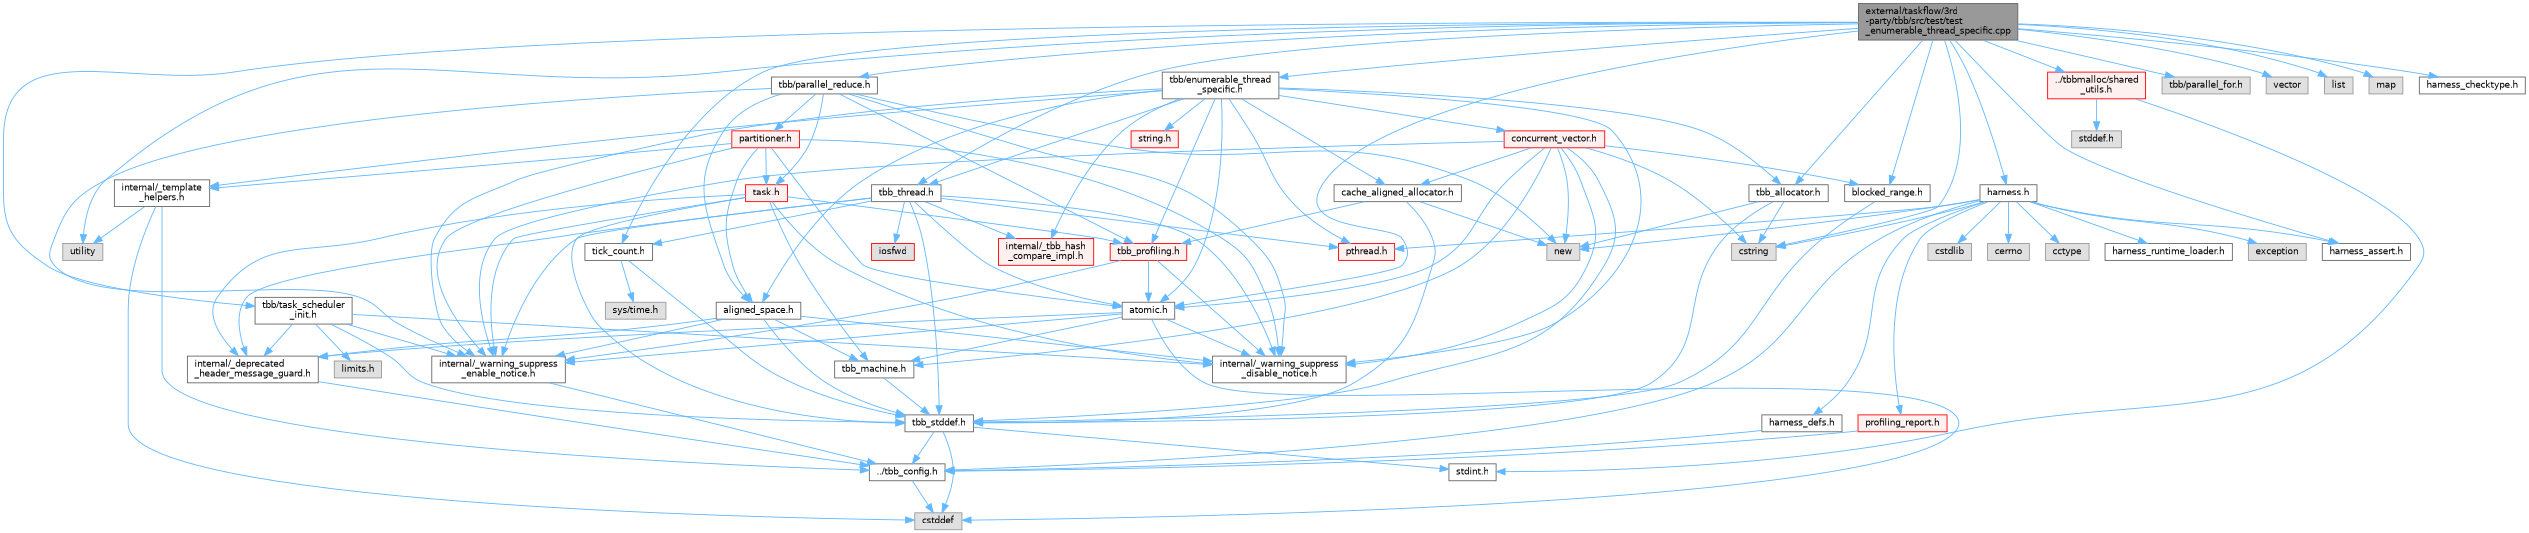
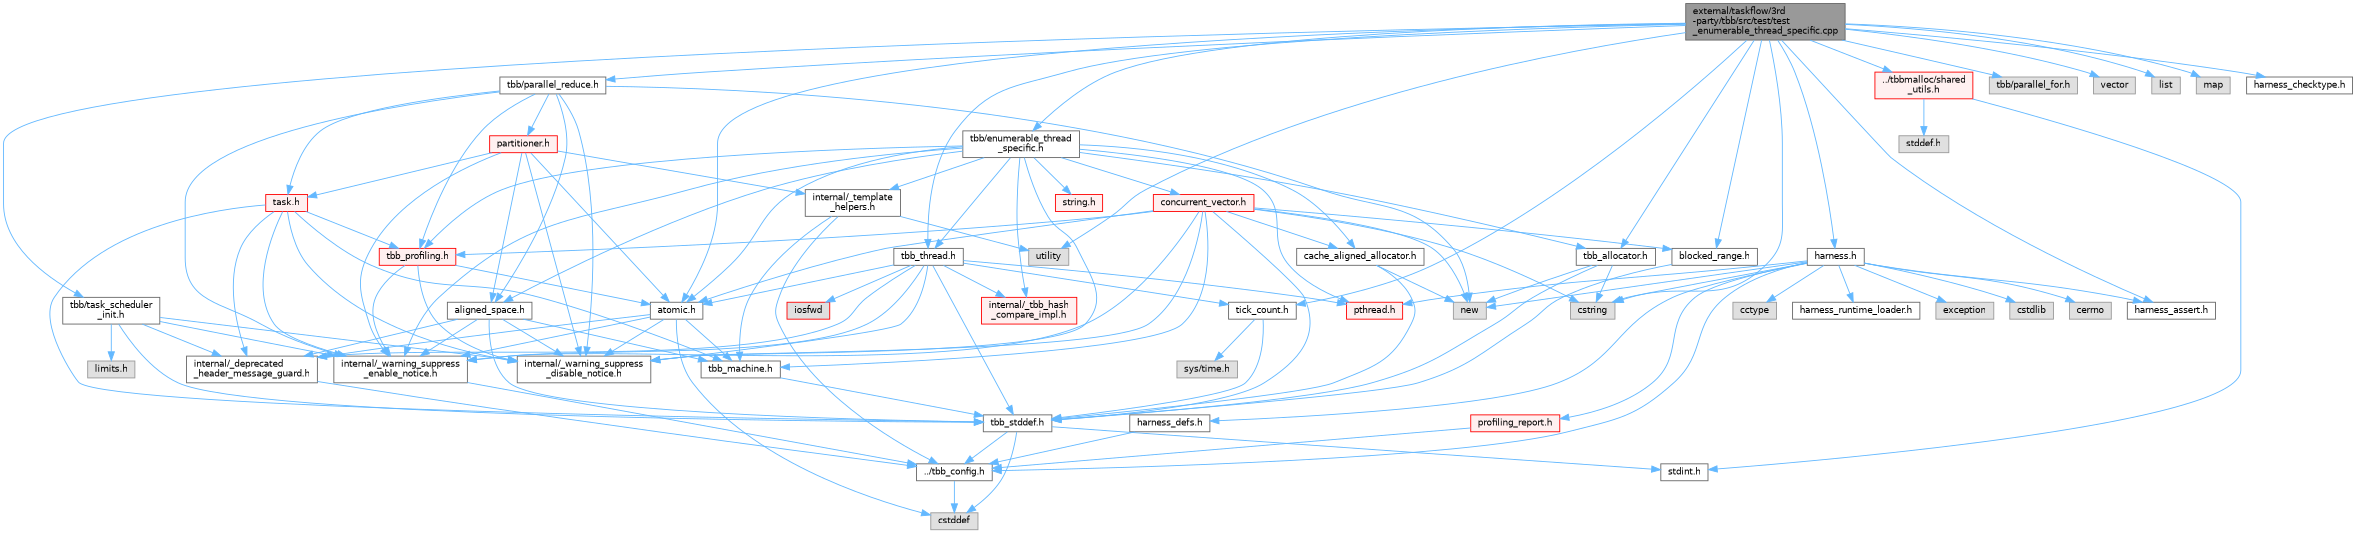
(1277, 222) -> (827, 238)
(398, 495) -> (766, 272)
